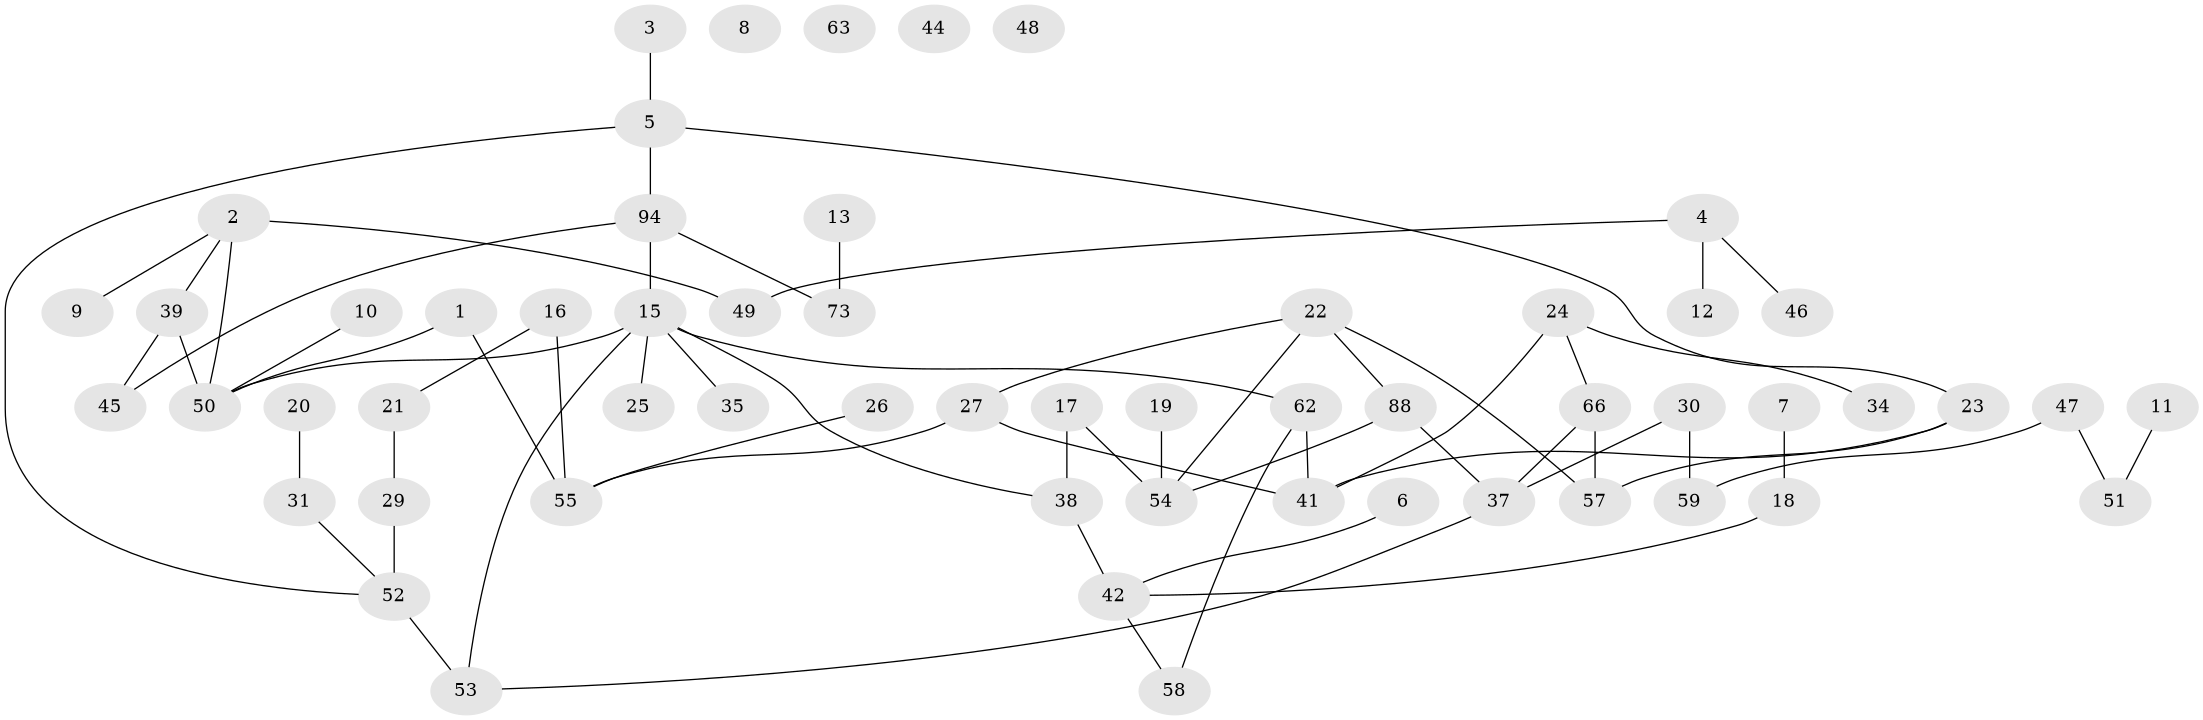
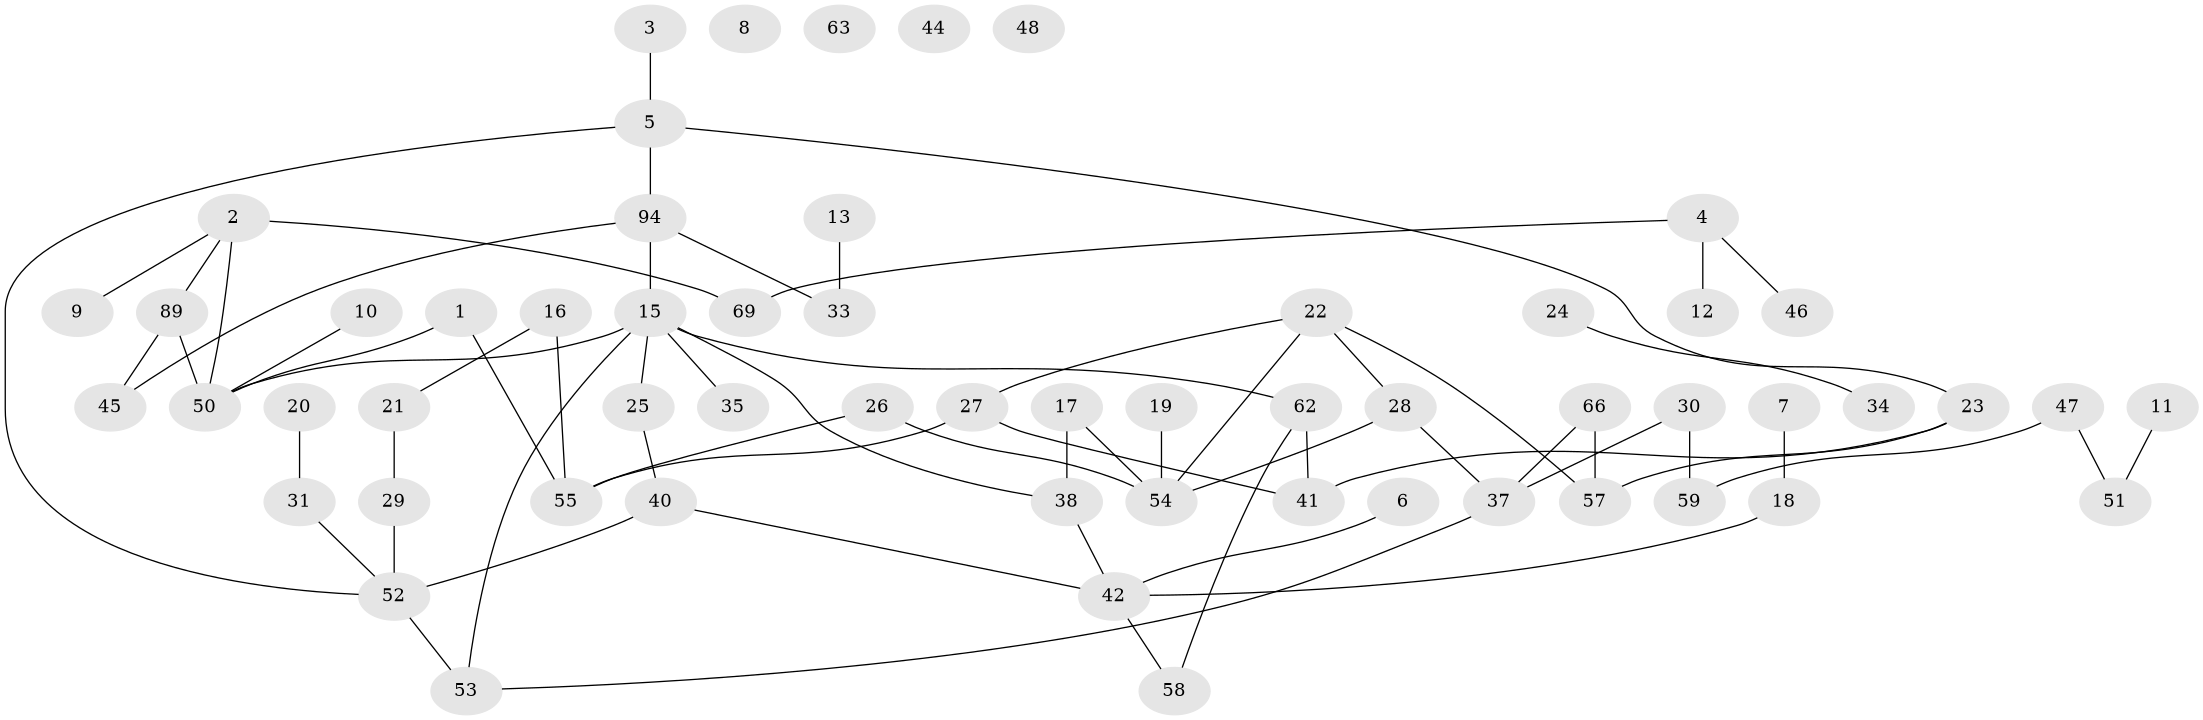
(172, 313) -> (172, 313)
(745, 313) -> (745, 313)
(840, 313) -> (840, 313)
(1577, 360) -> none
(1401, 407) -> (1401, 407)
(1452, 427) -> none
none -> (1020, 455)
none -> (661, 502)
